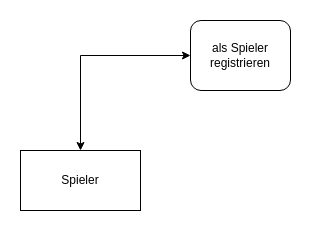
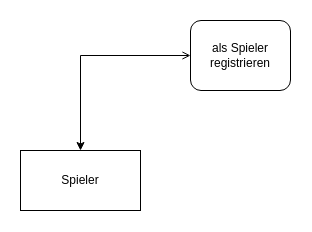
(182, 56) -> (183, 56)
